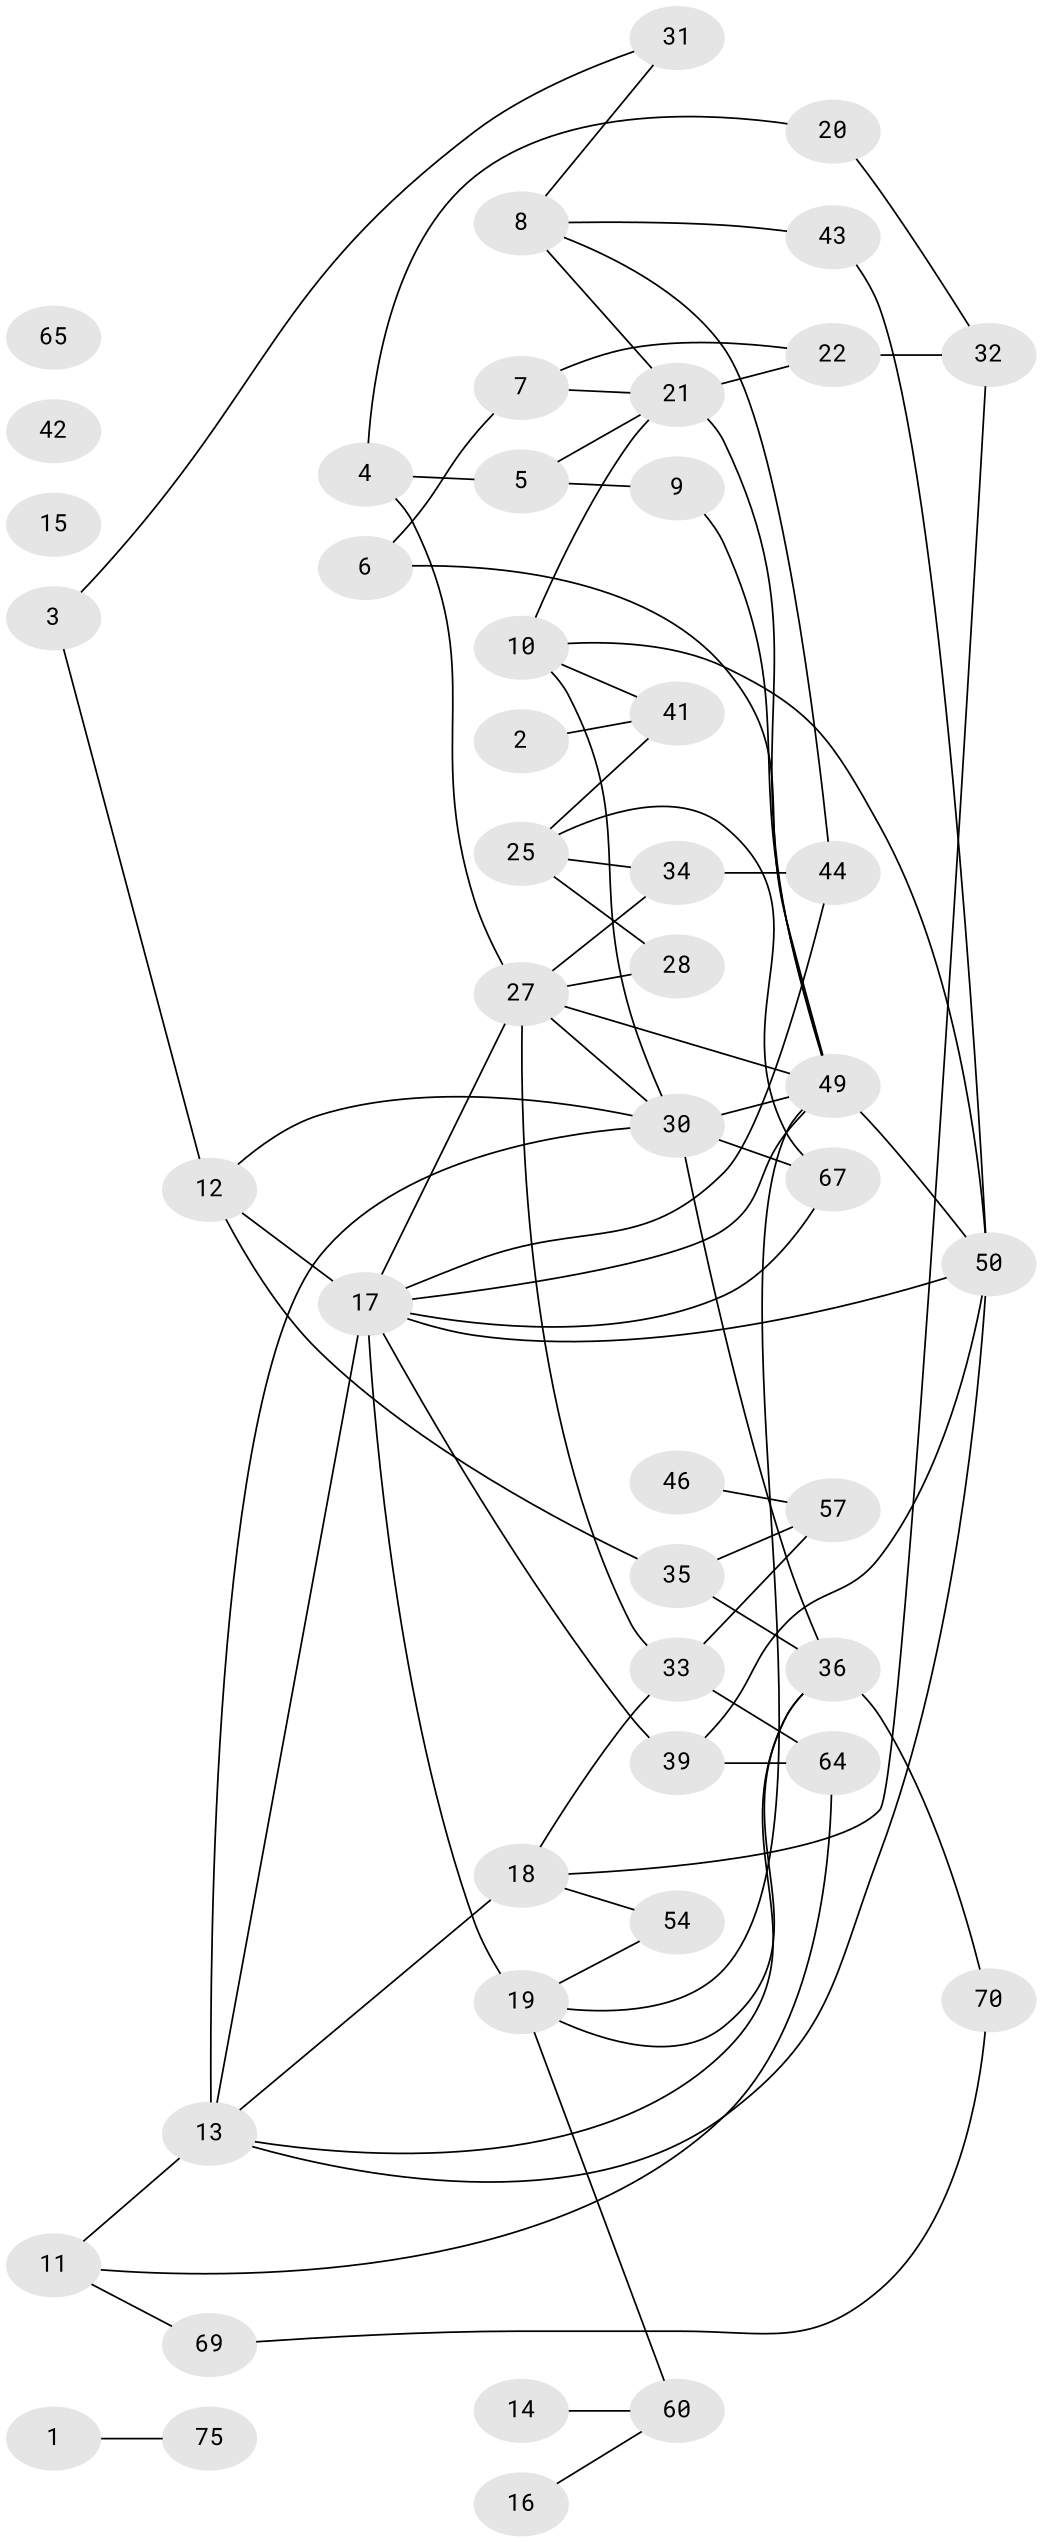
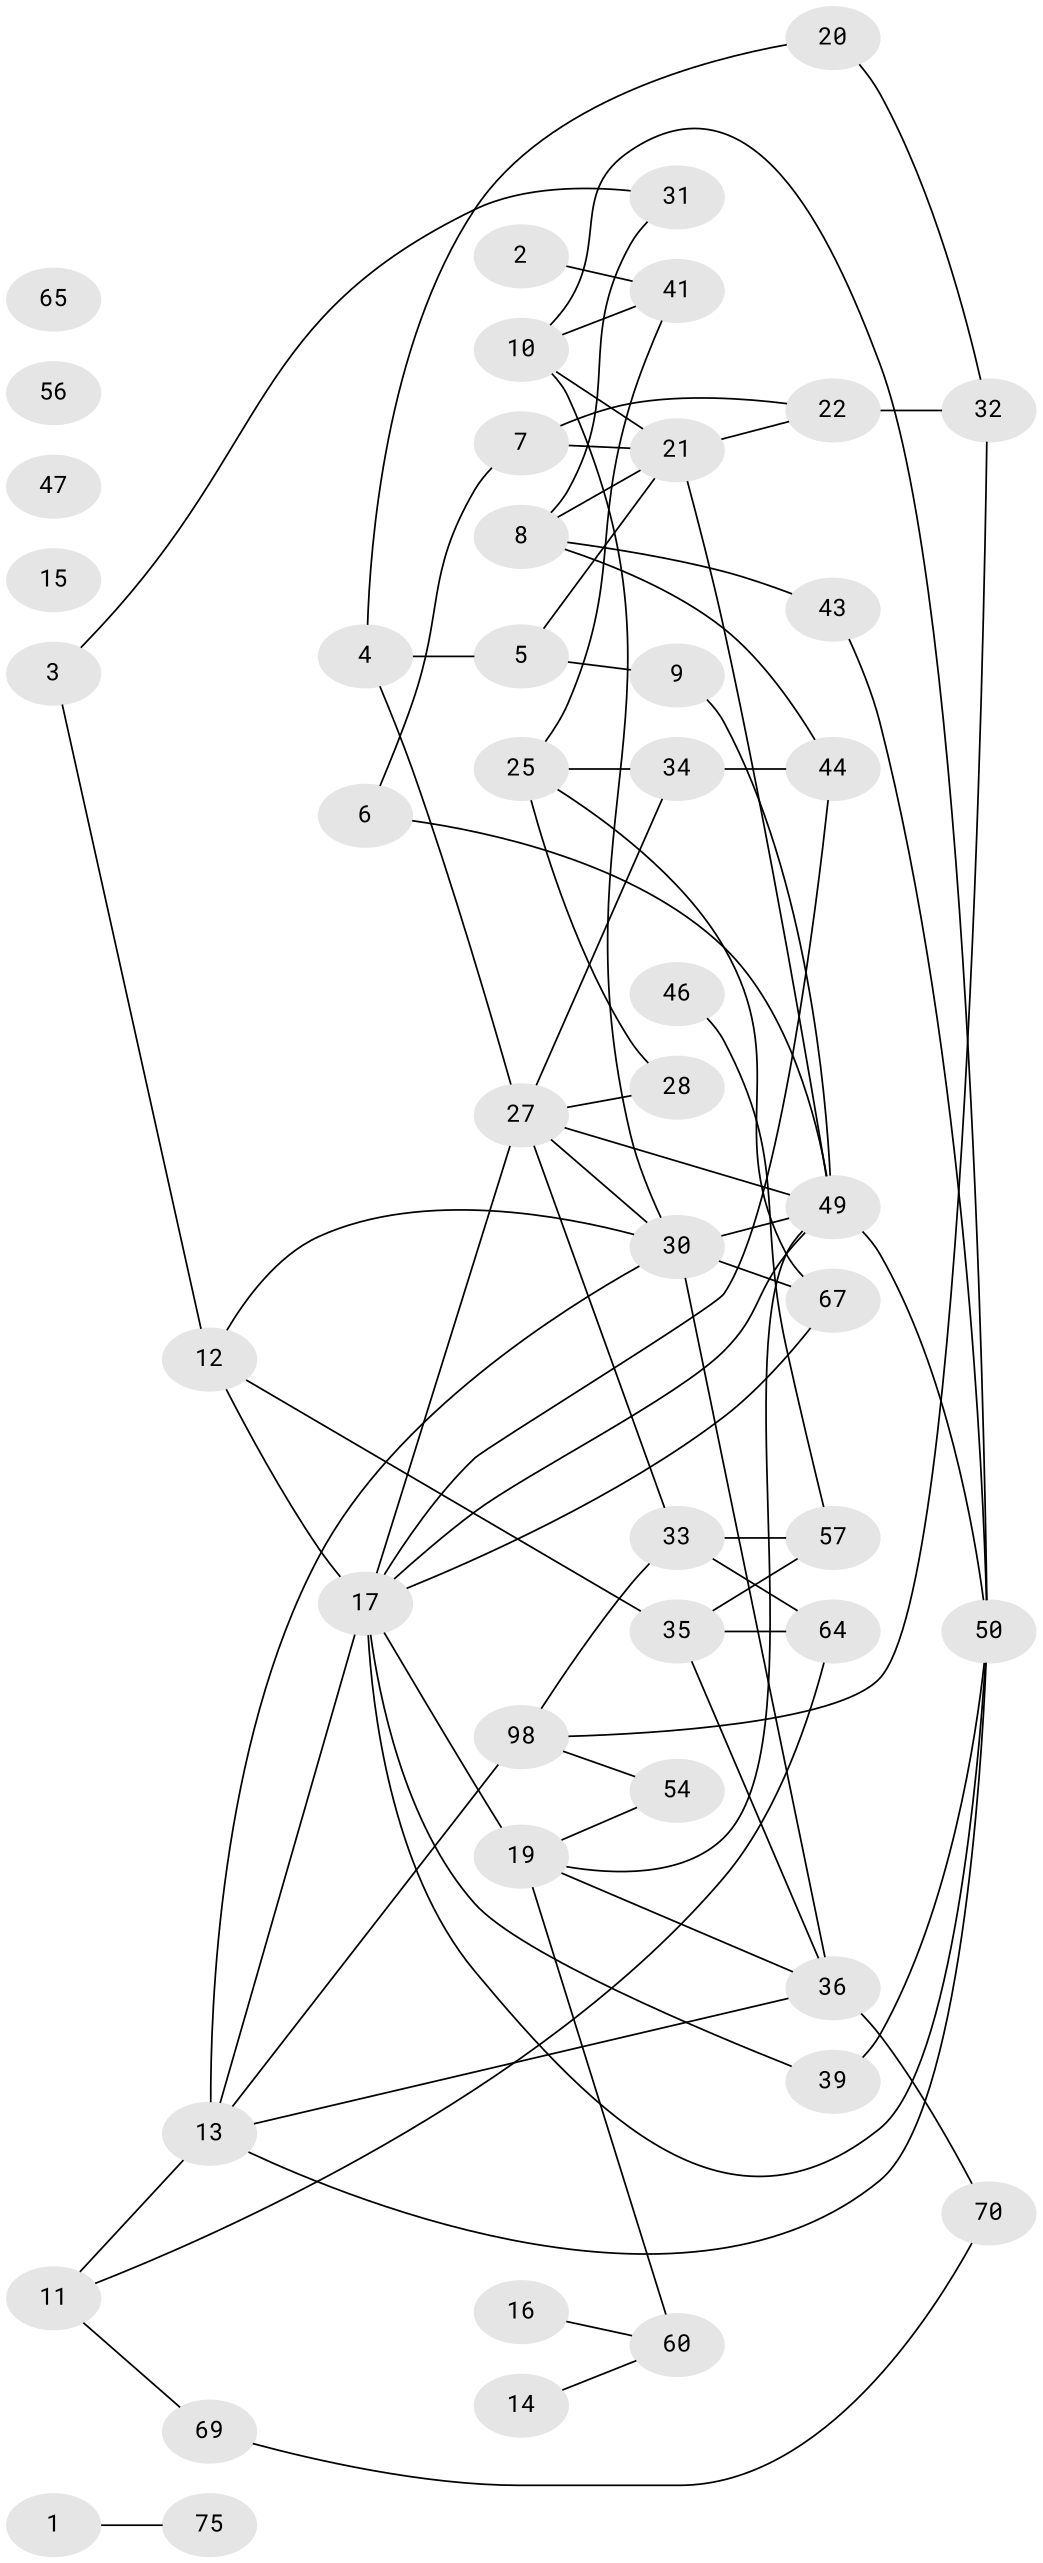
none -> (54, 393)
(54, 431) -> (54, 487)
(755, 1763) -> (746, 1631)
(521, 1876) -> (521, 1737)
